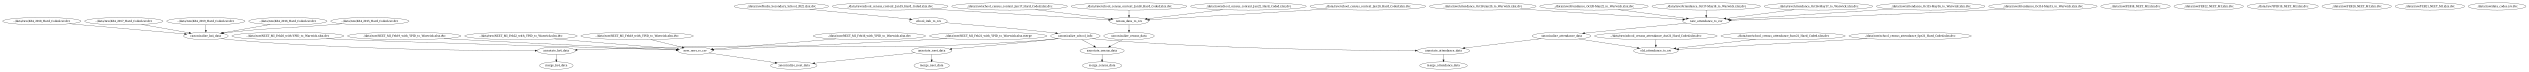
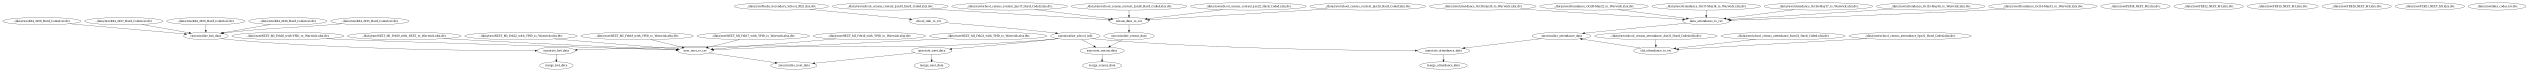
(2283, 6) -> (2283, 6)
(1706, 21) -> (1706, 21)
(404, 36) -> (404, 36)
none -> (753, 36)
(988, 36) -> (988, 36)
(1608, 43) -> (1611, 44)
